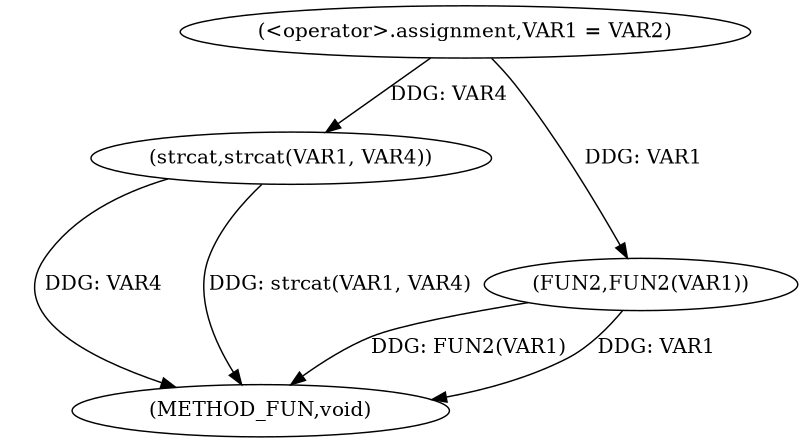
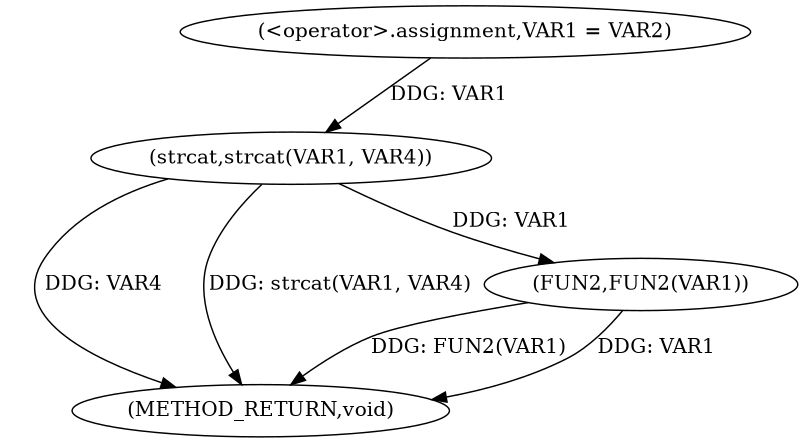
(449, 95) -> (449, 95)
(561, 148) -> (437, 227)
(261, 411) -> (261, 411)
